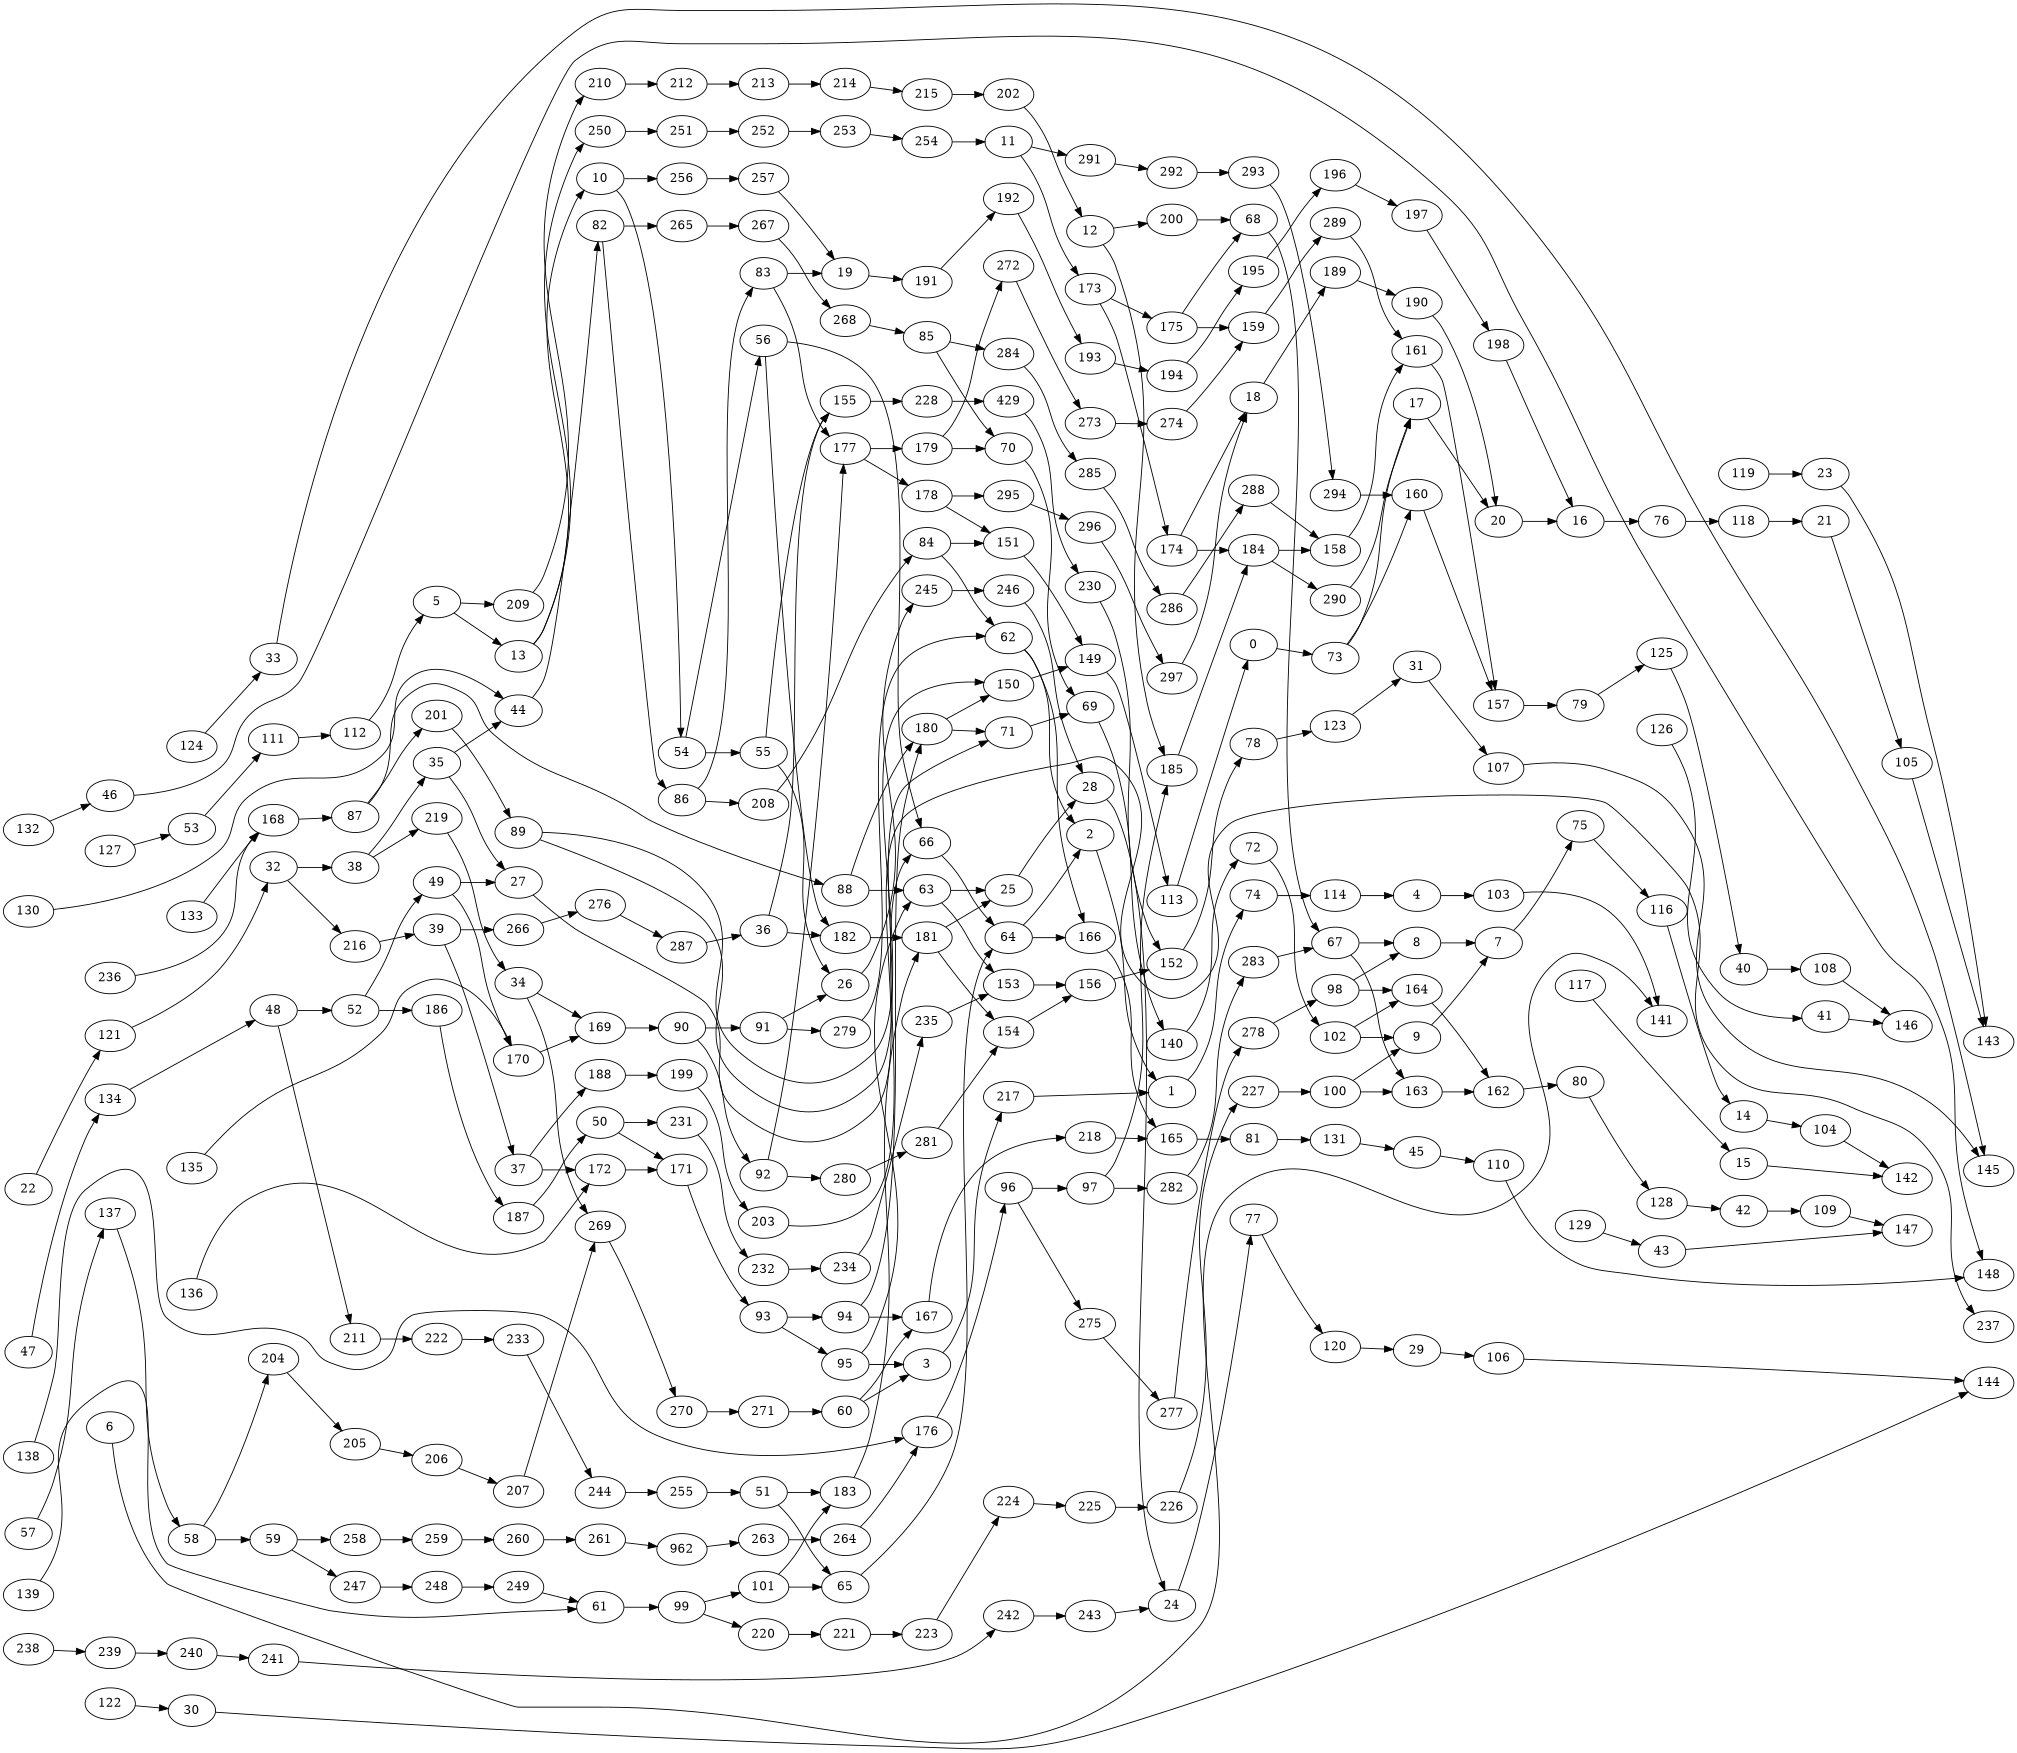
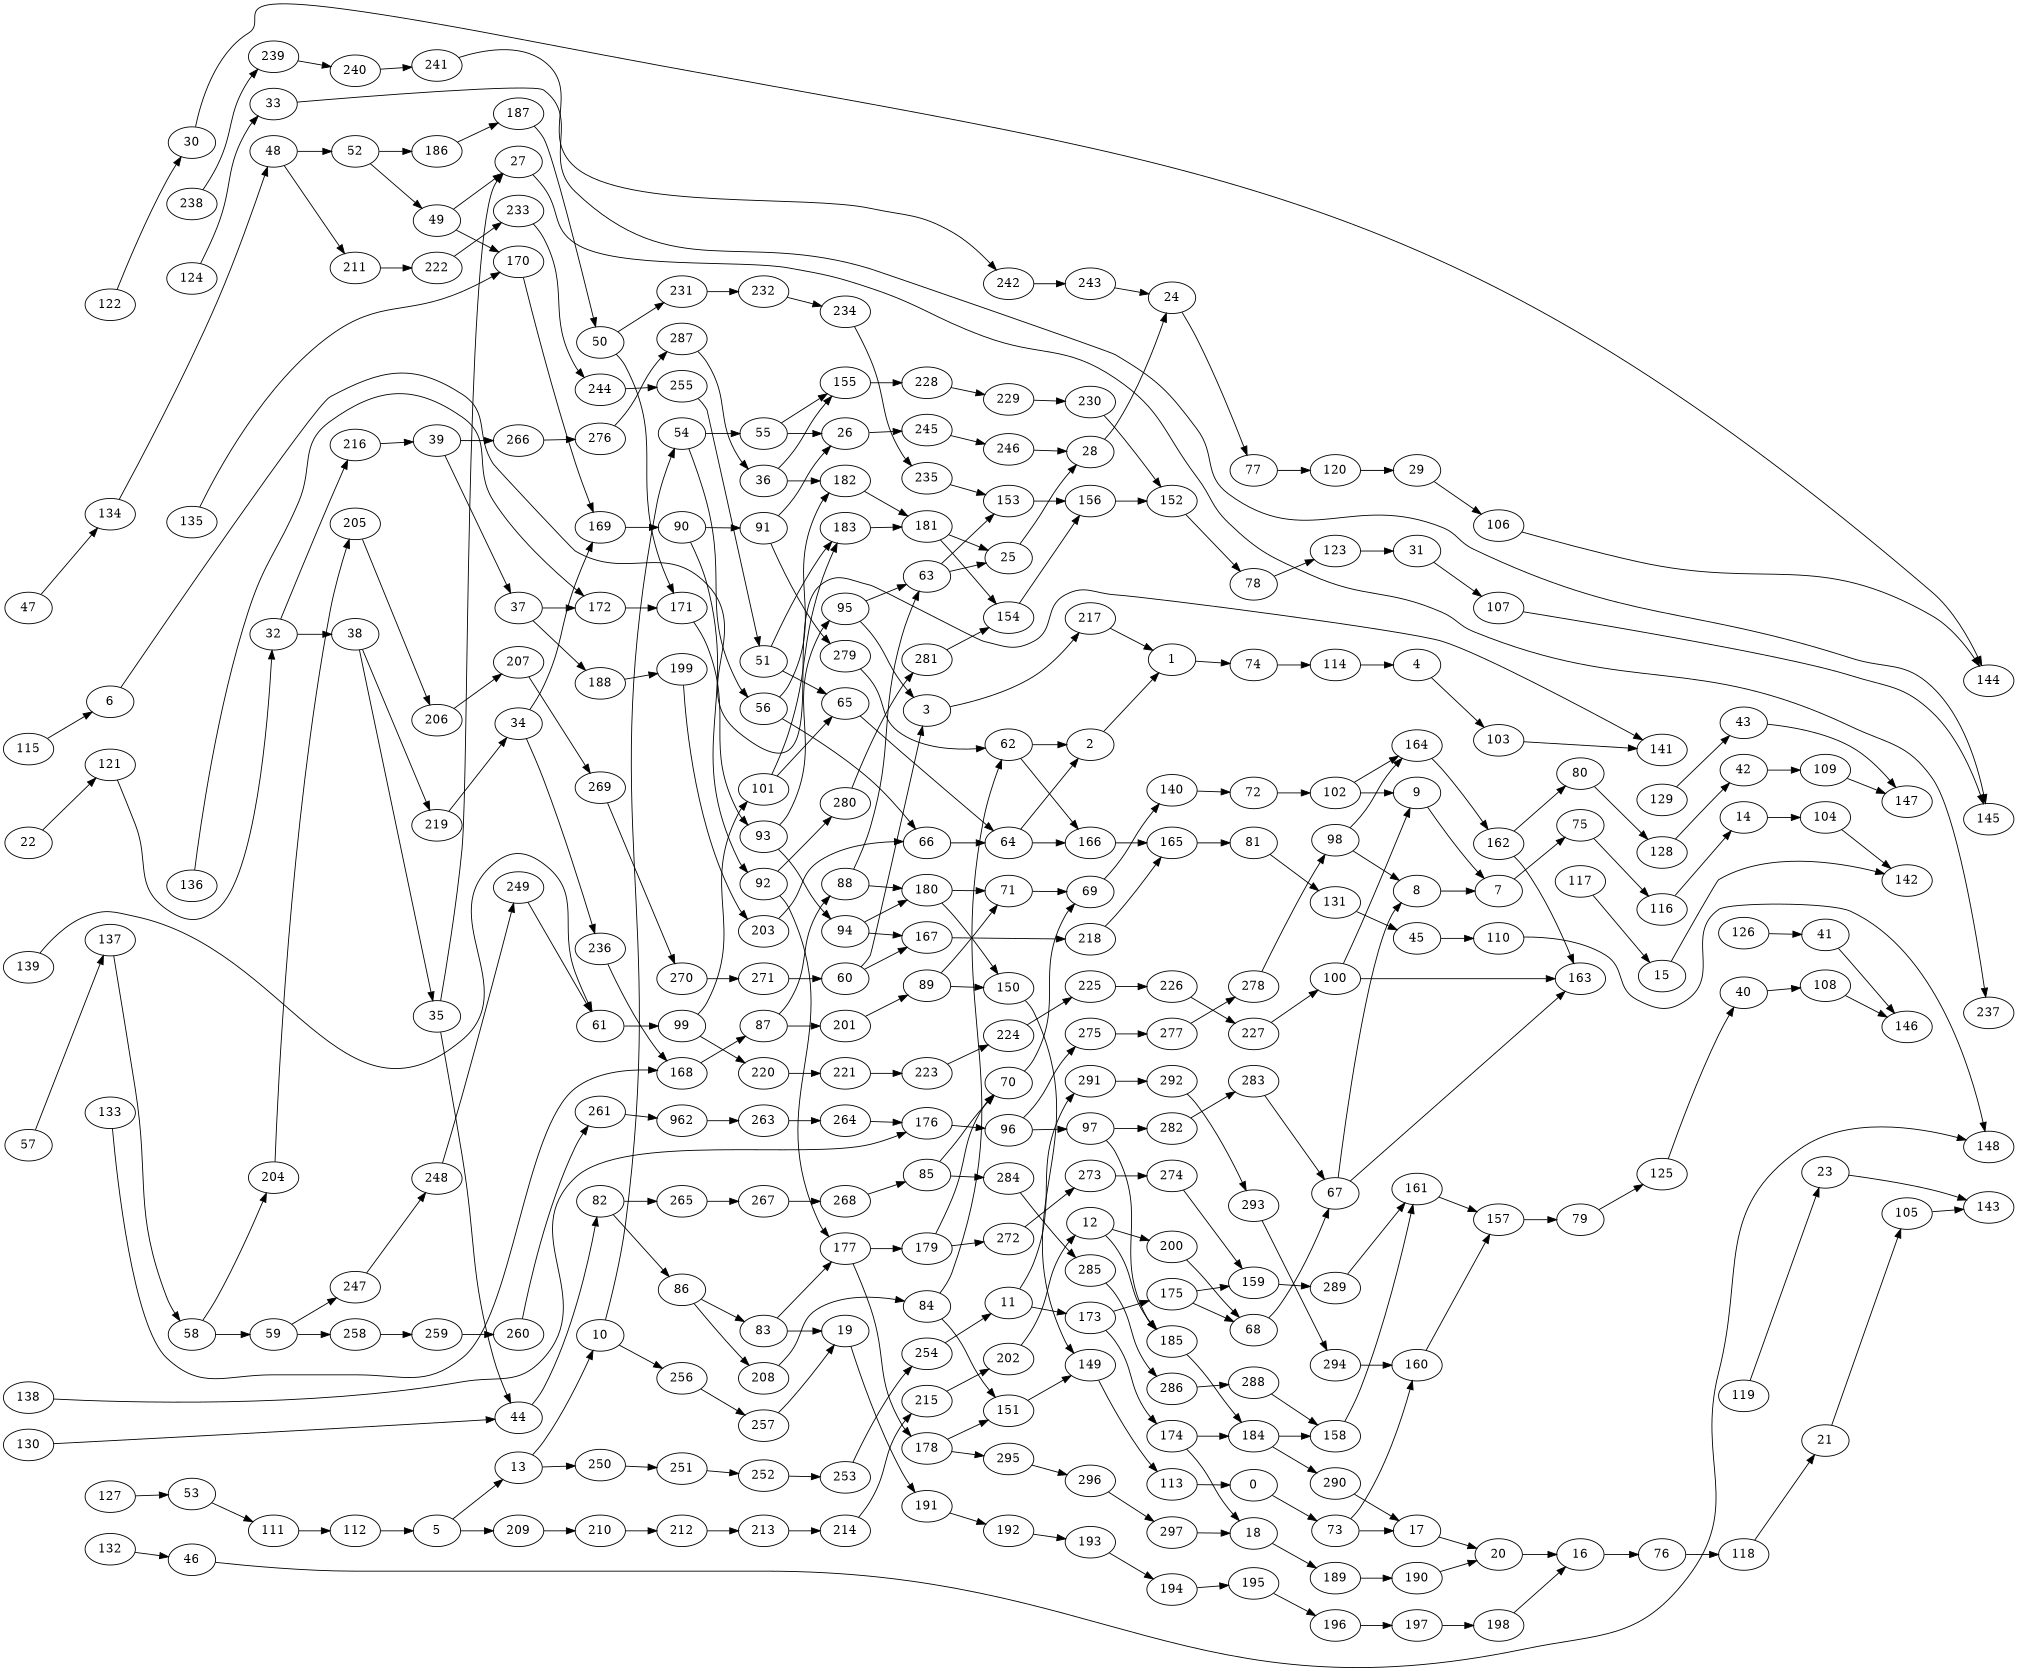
(1009, 401) -> (1009, 399)
none -> (29, 749)
(1454, 1092) -> (1546, 903)
(556, 1102) -> (562, 831)
